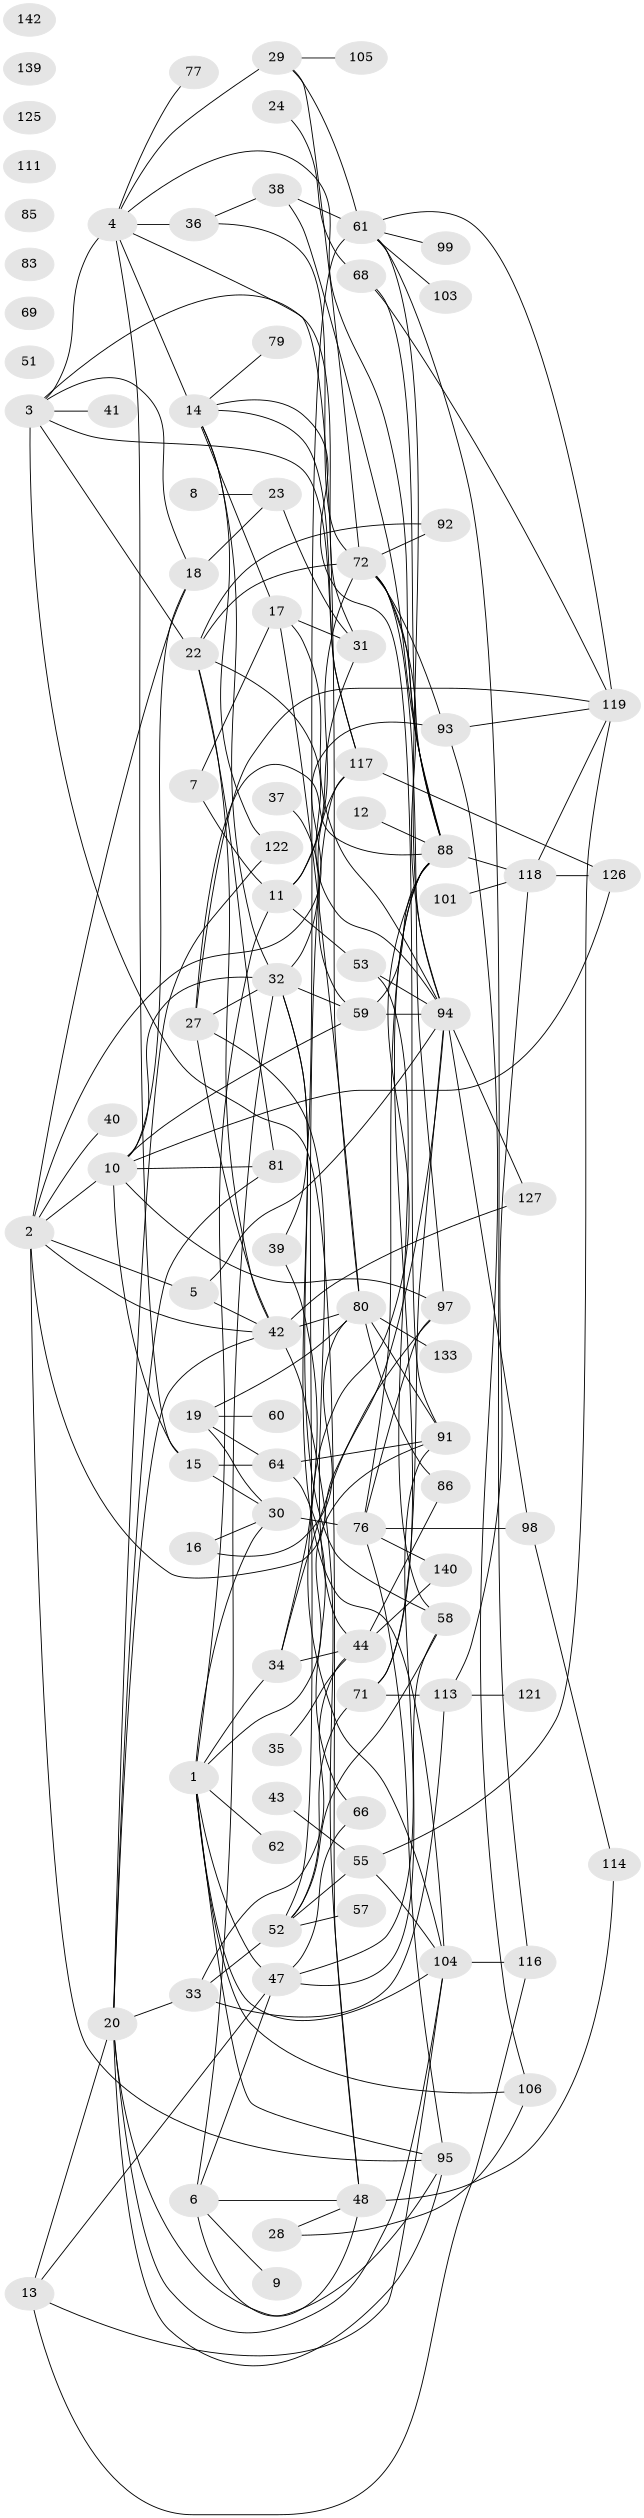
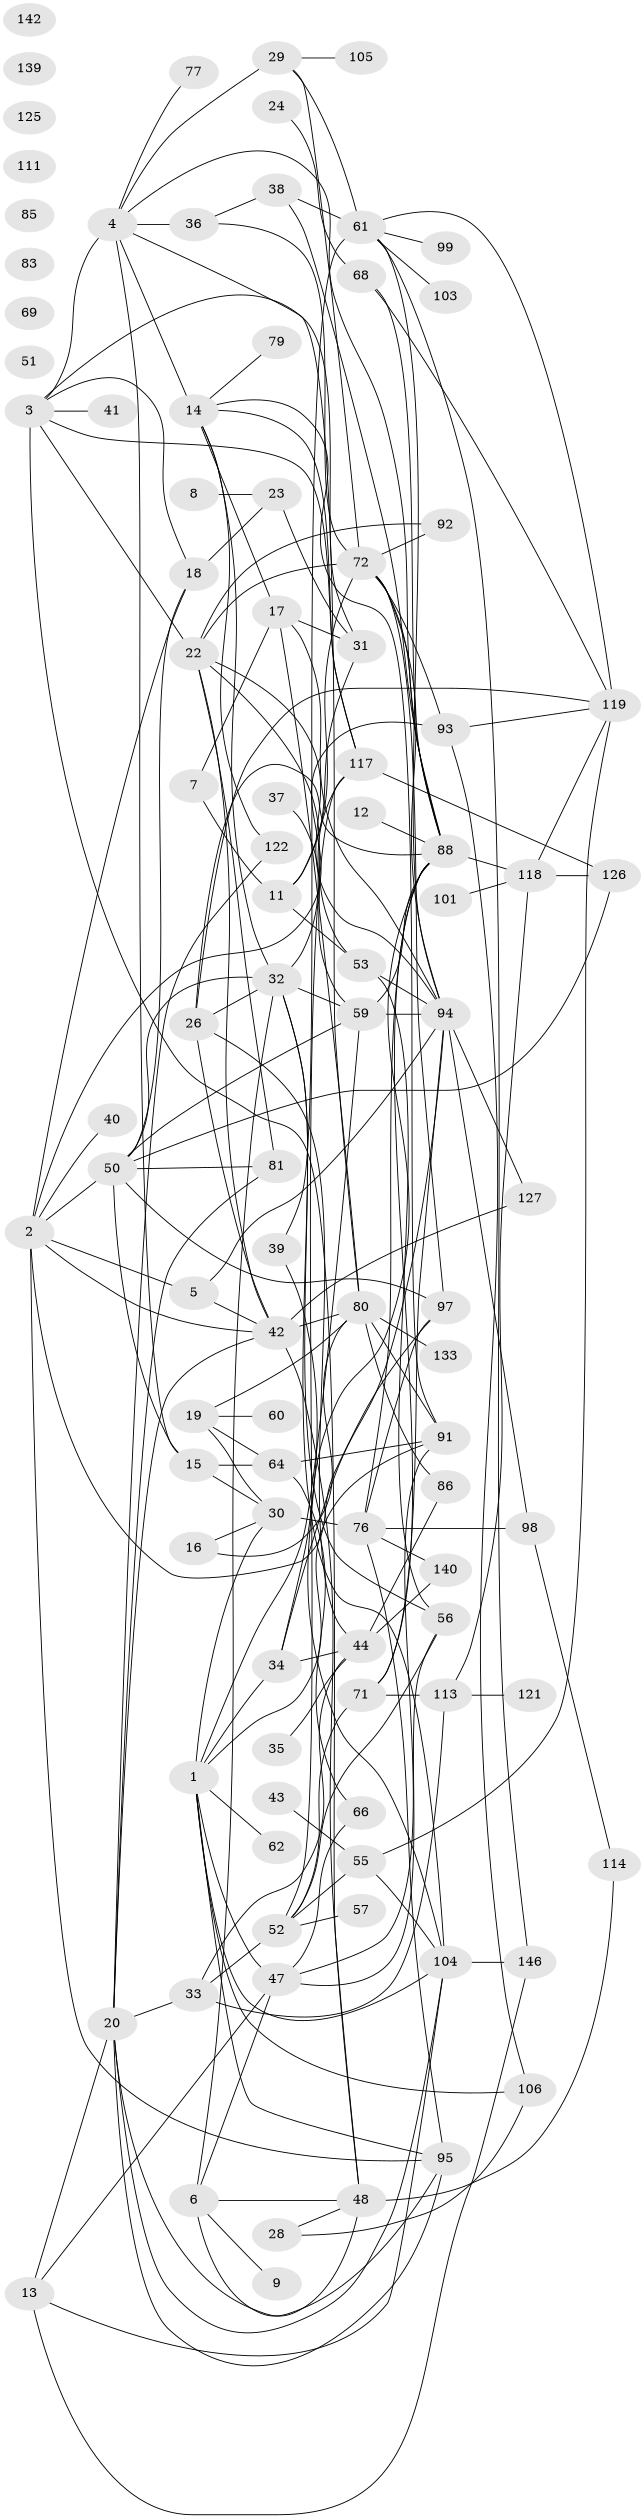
none -> (293, 757)
(194, 1024) -> (194, 1024)
(112, 1169) -> (112, 1169)
(223, 1334) -> (334, 1295)
(446, 1619) -> (446, 1619)
(530, 1962) -> (530, 1962)
